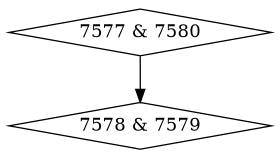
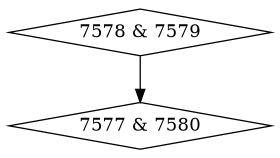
(140, 73) -> (140, 73)
